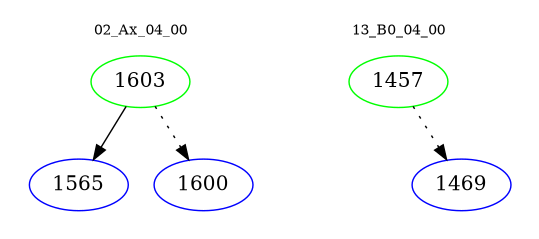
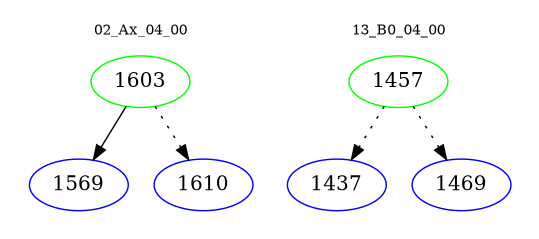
(79, 185) -> (79, 185)
(204, 185) -> (204, 185)
none -> (337, 185)
